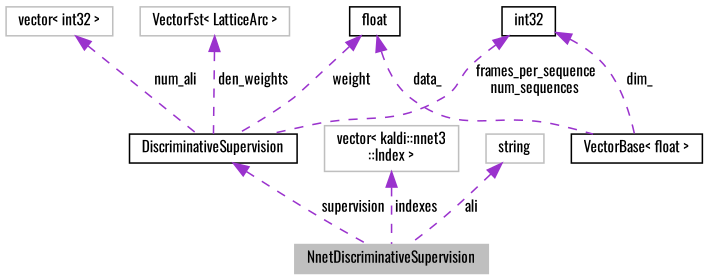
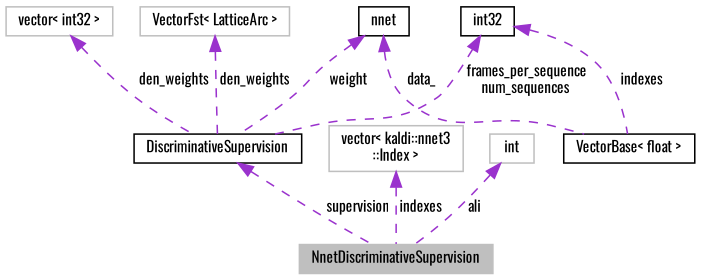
(375, 21) -> (384, 21)
(174, 81) -> (173, 81)
(638, 81) -> (641, 81)
(515, 149) -> (512, 149)
